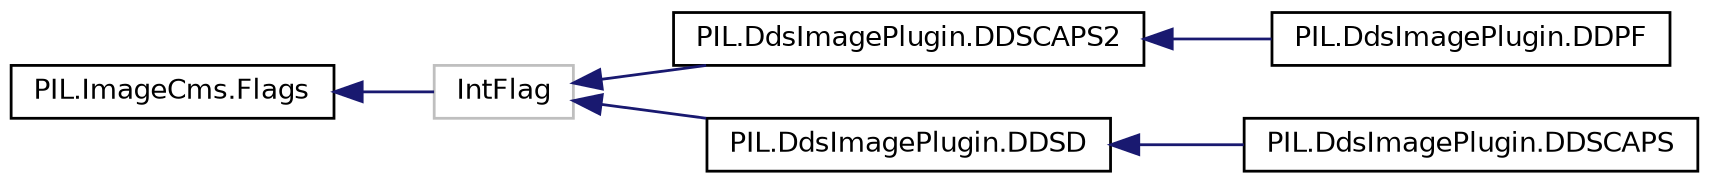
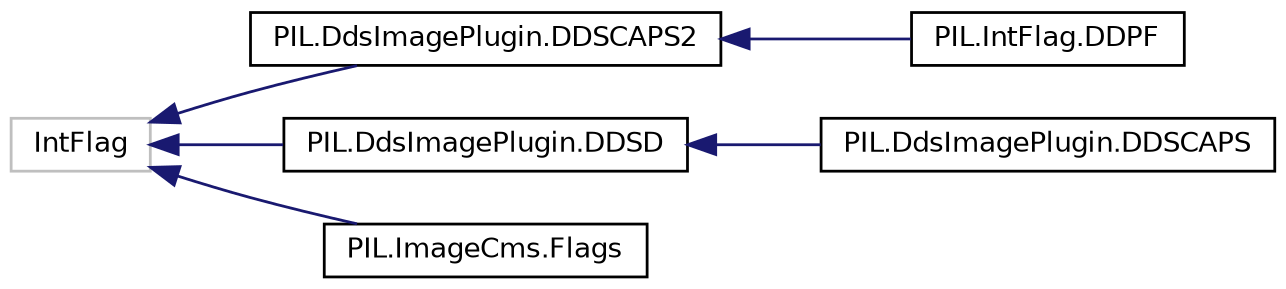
(1471, 39) -> (1048, 39)
(398, 92) -> (267, 202)
